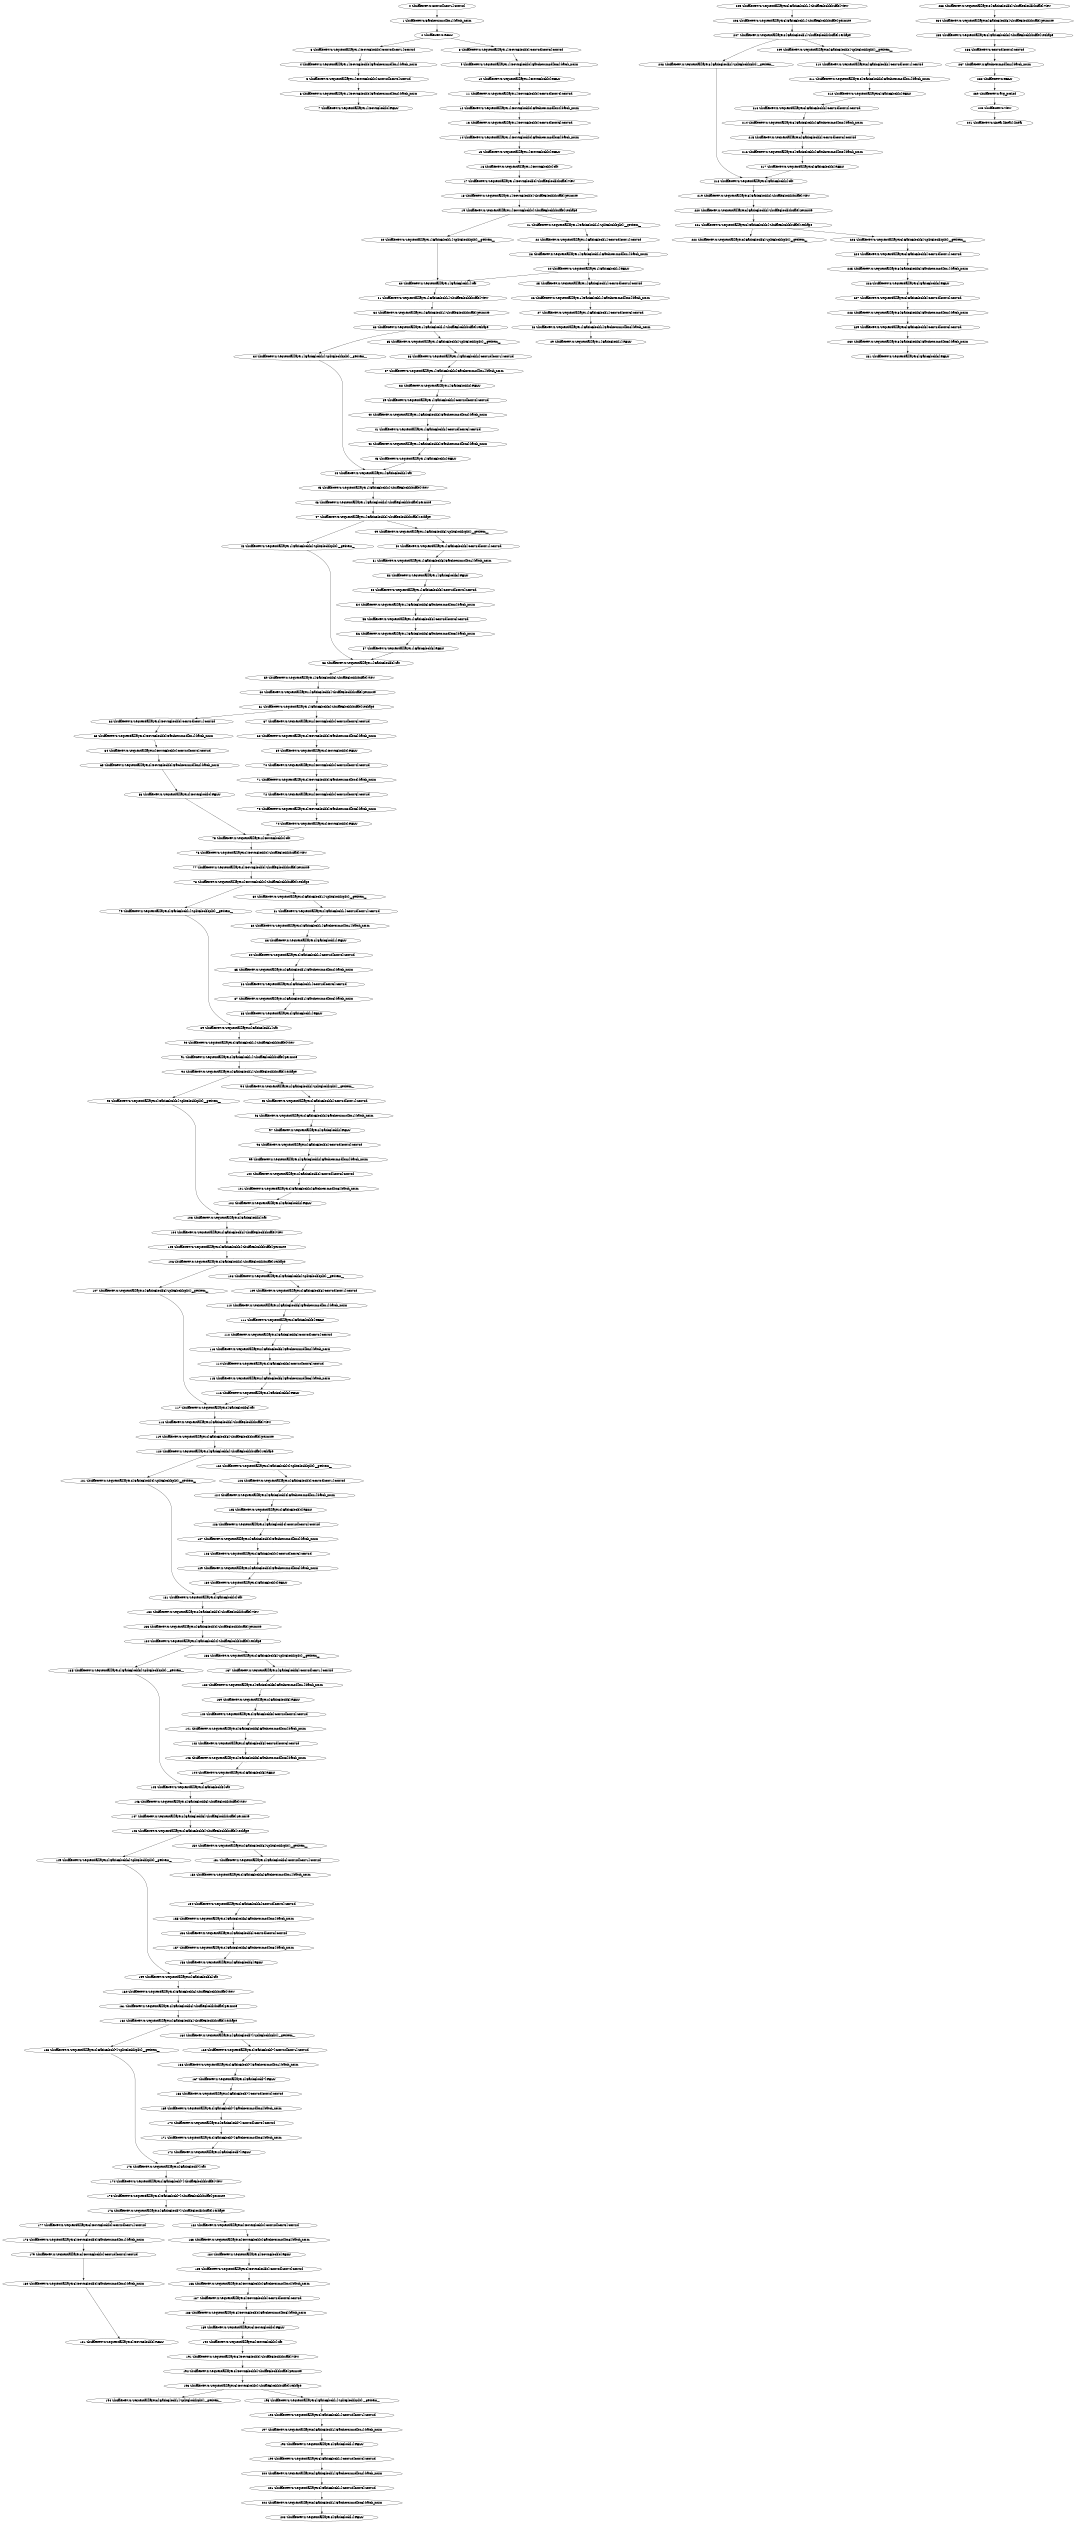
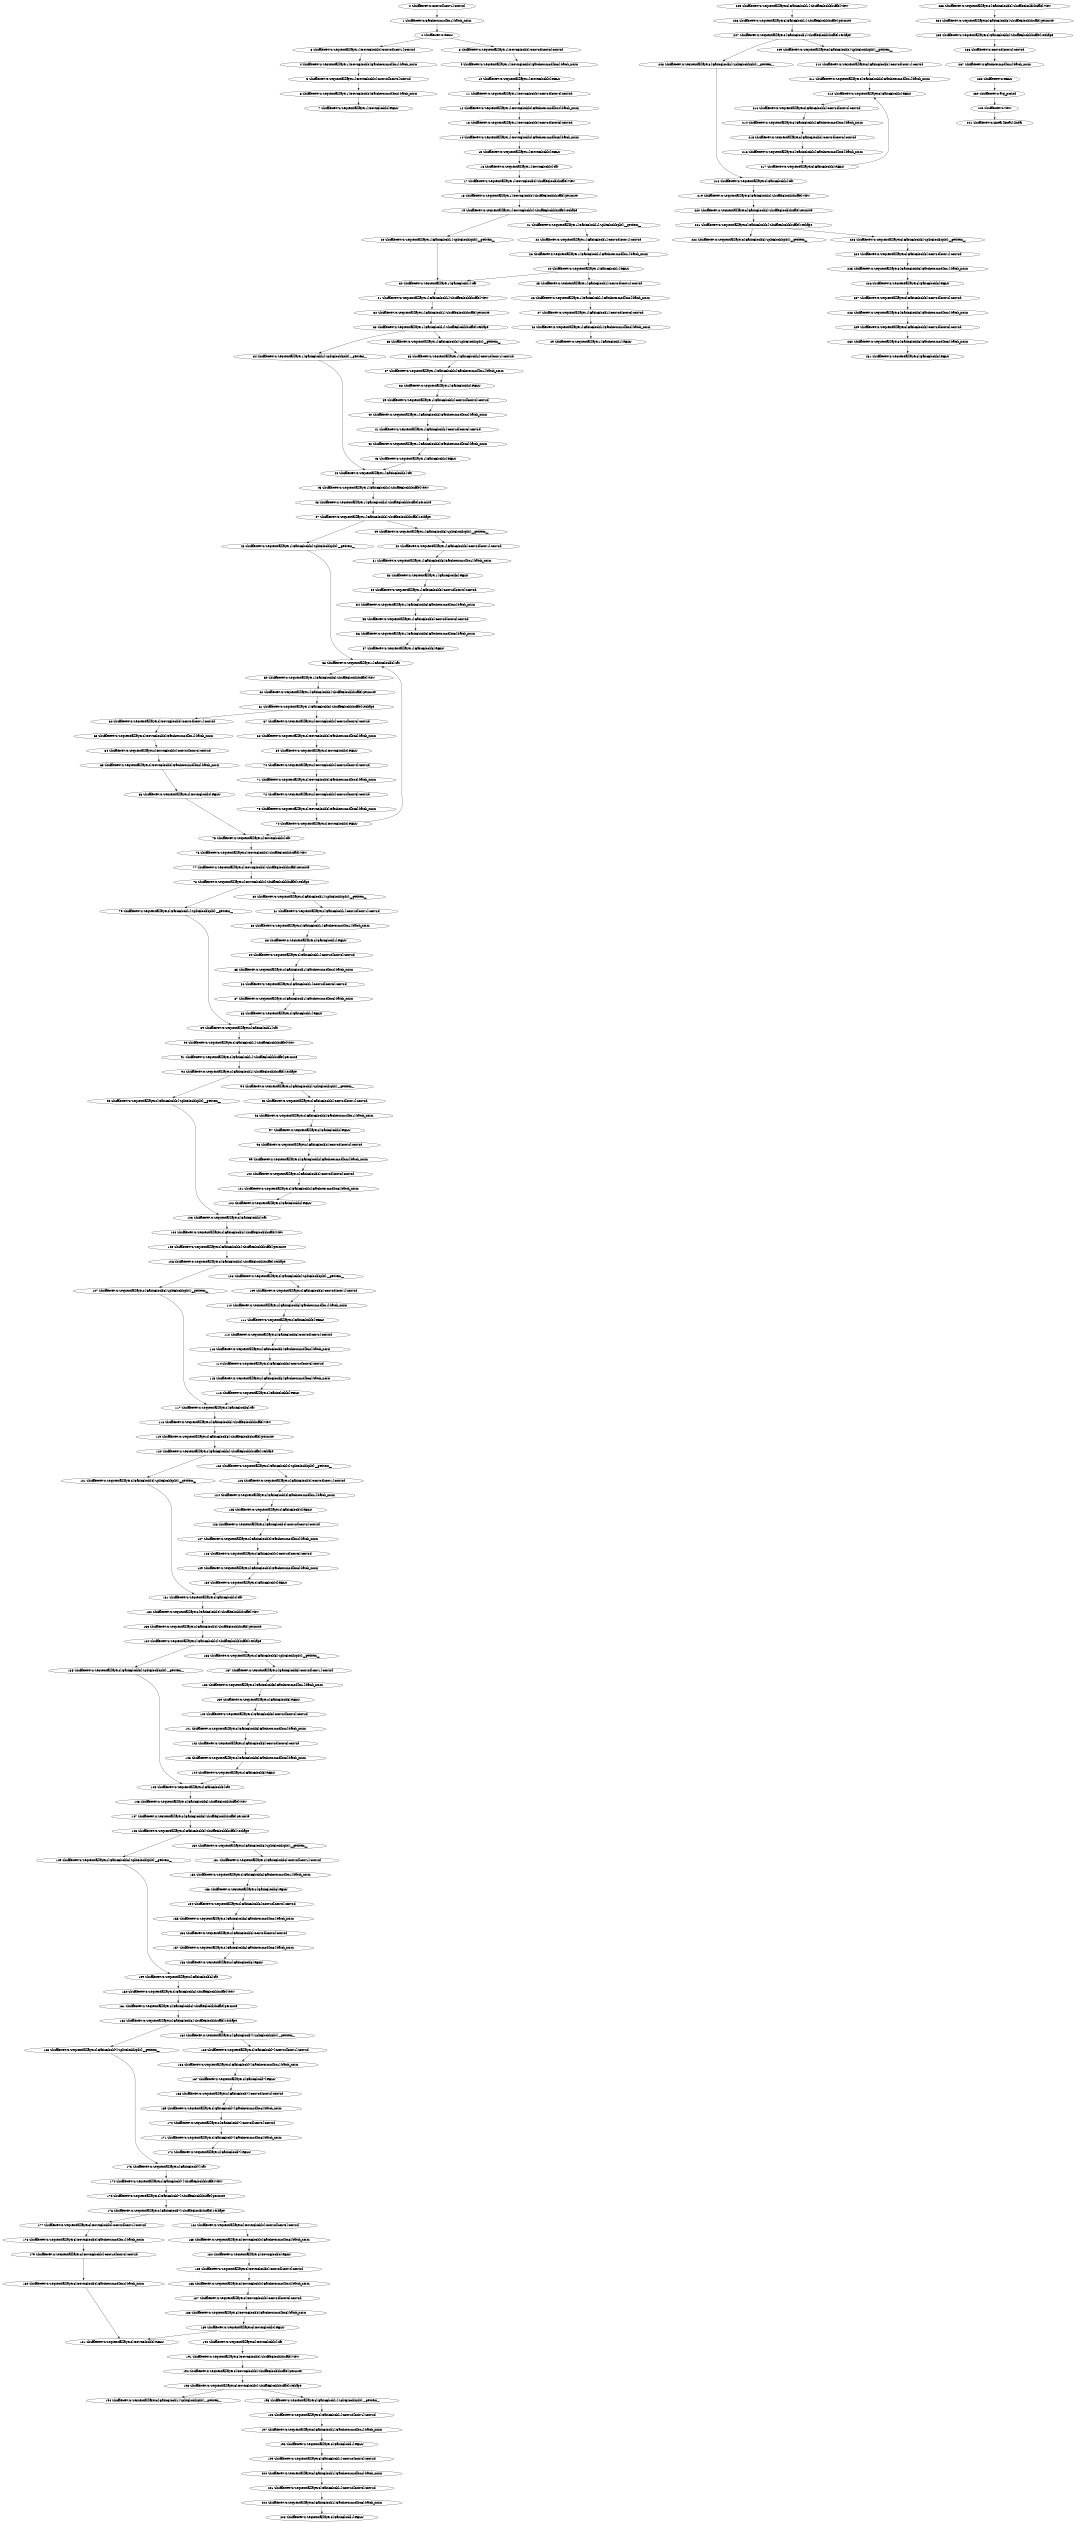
(995, 71) -> none
(779, 174) -> (889, 144)
(383, 656) -> (402, 754)
none -> (246, 1890)
(201, 1970) -> none
(189, 2159) -> none
(243, 2334) -> (183, 2335)
